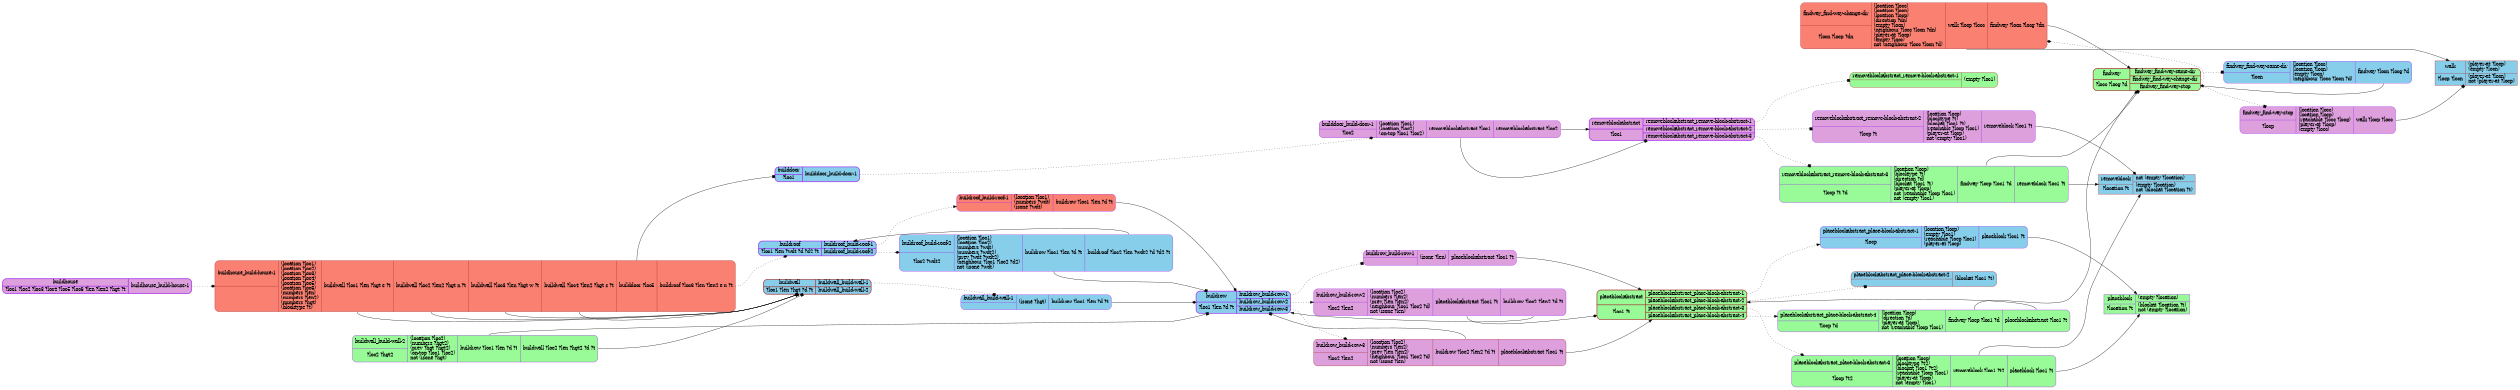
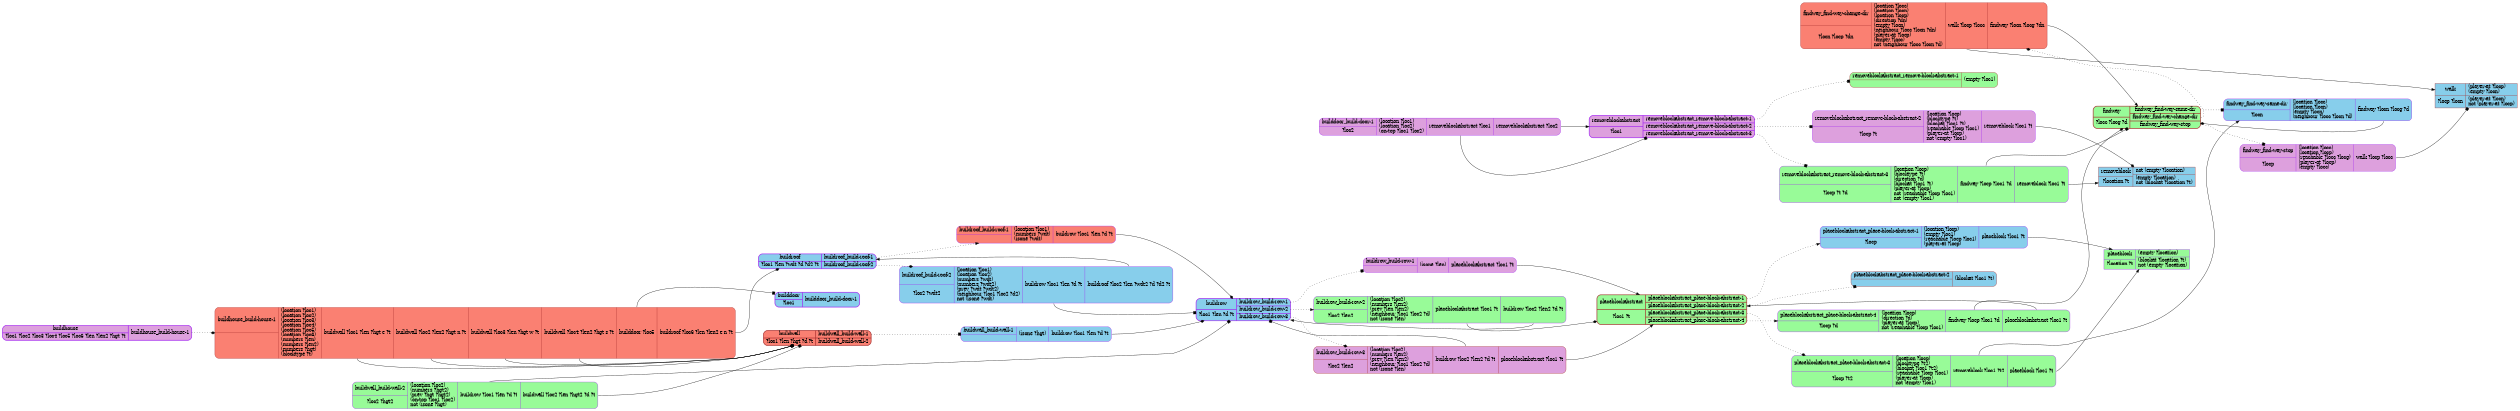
(1115, 163) -> none
(757, 269) -> (750, 300)
(817, 287) -> (817, 338)
(1440, 302) -> (1440, 310)
(2086, 314) -> (2176, 307)
